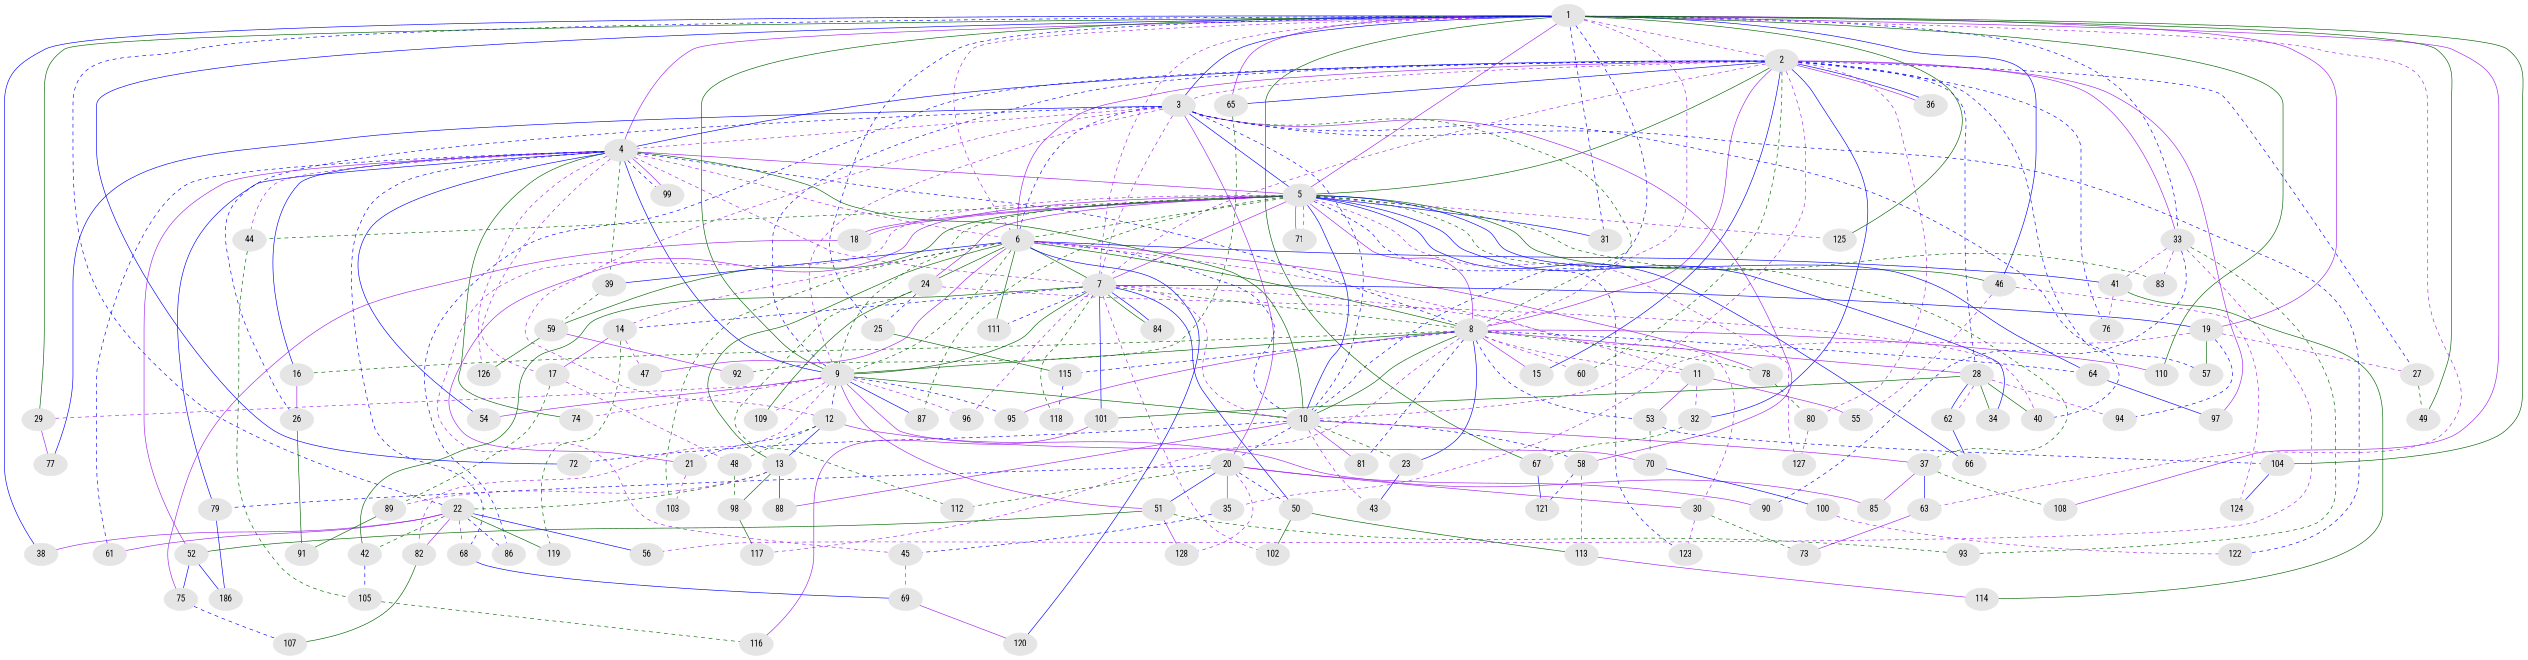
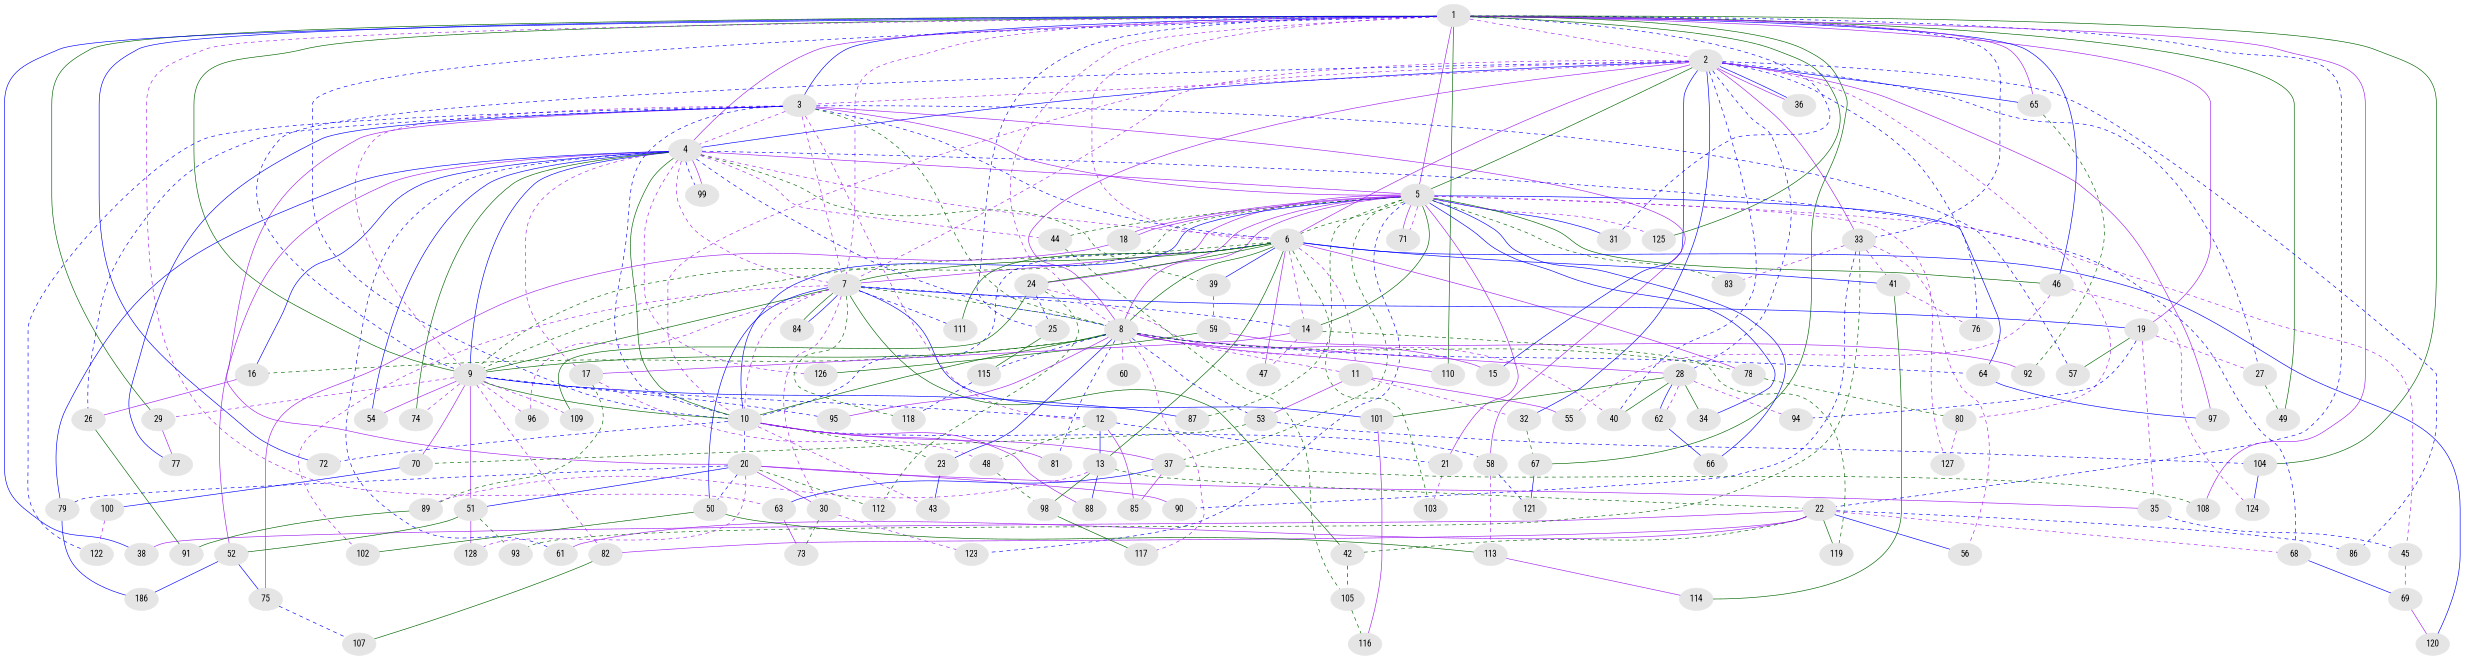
(1242, 152) -> (1075, 170)
(938, 238) -> (1399, 283)
(1742, 252) -> none
